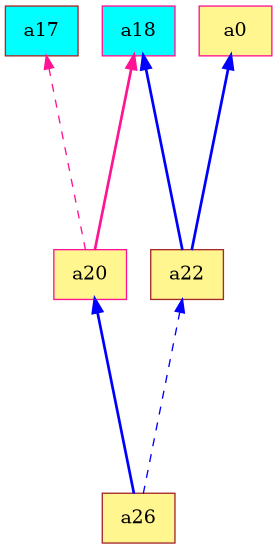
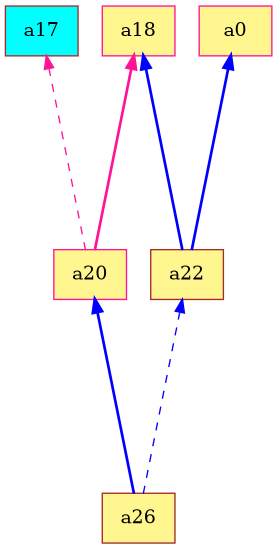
(139, 31) -> (139, 31)
